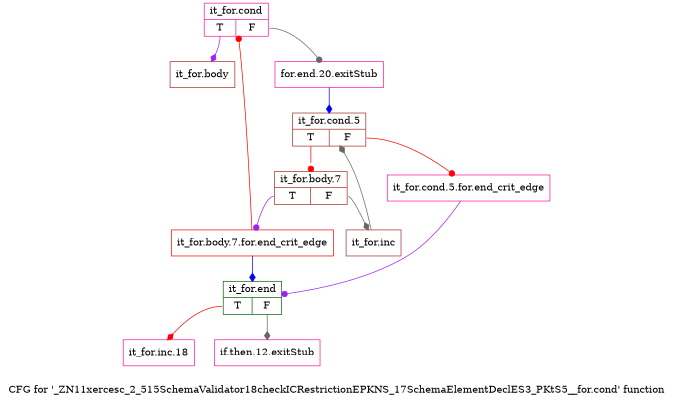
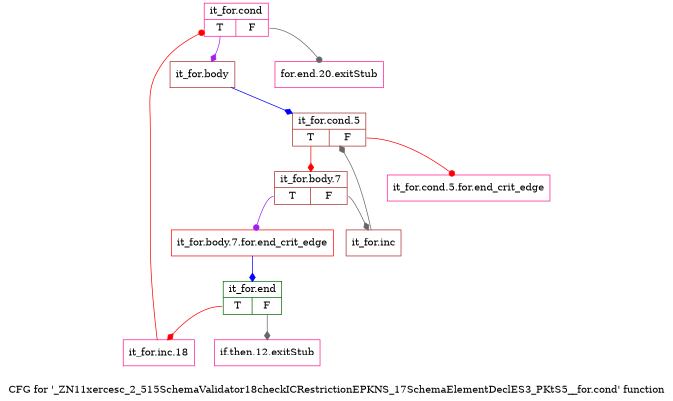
(329, 96) -> (258, 99)
(247, 136) -> (150, 177)
(311, 155) -> (311, 155)
(386, 267) -> none
